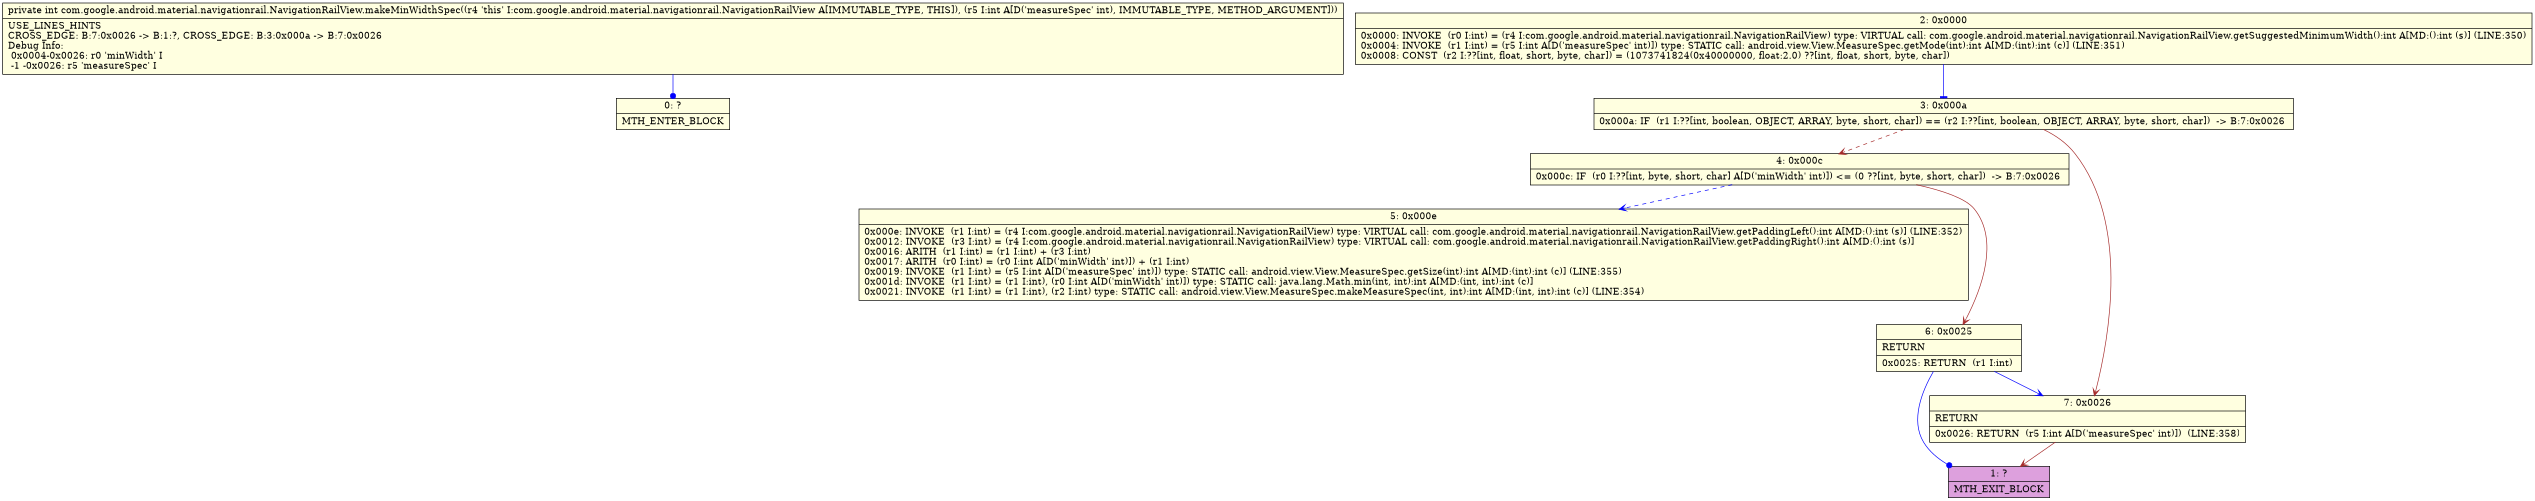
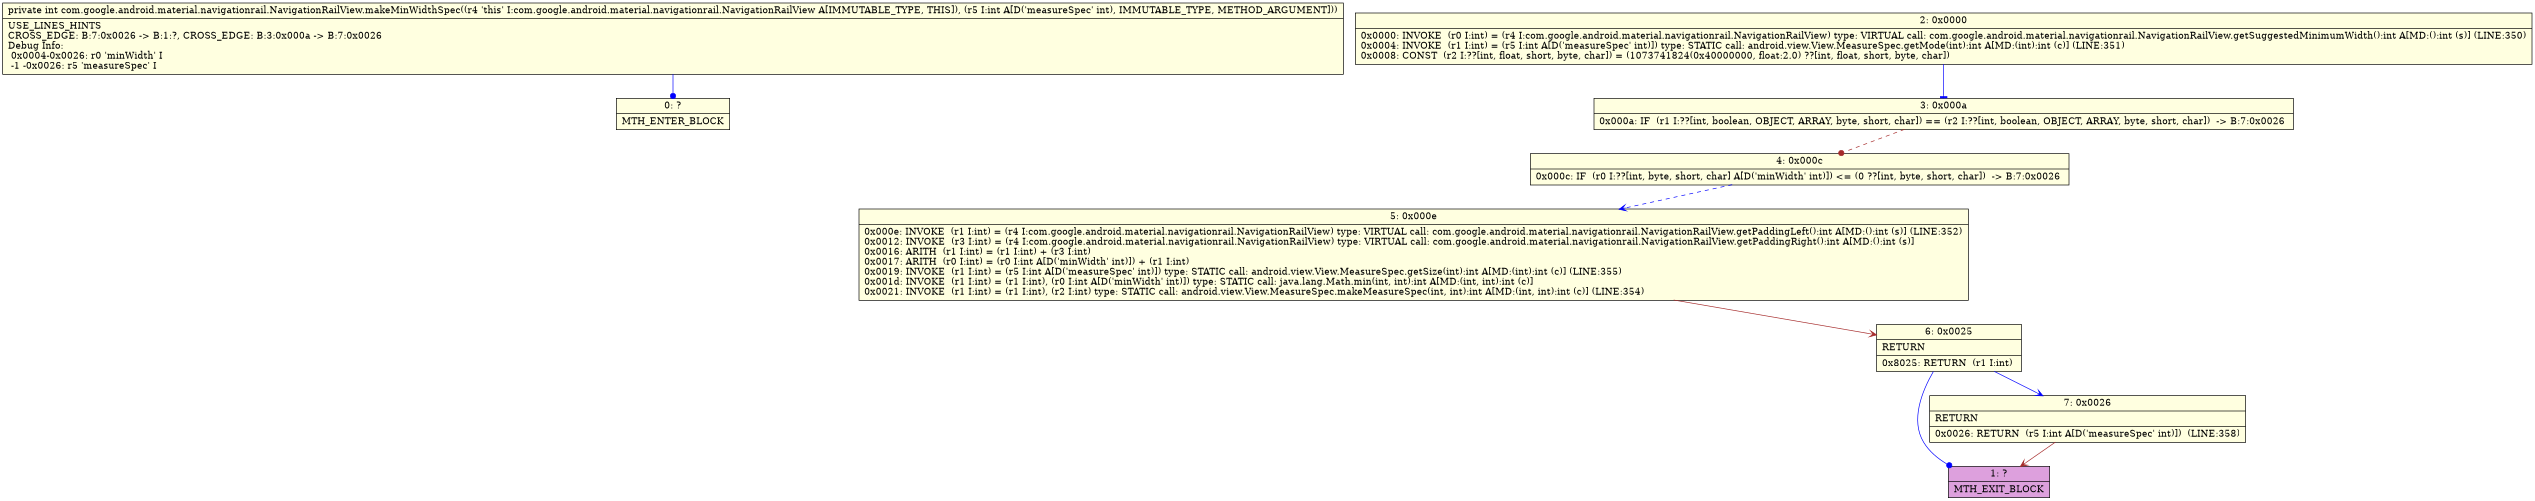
(1875, 140) -> (1875, 140)
(1985, 232) -> (1772, 317)
(2109, 248) -> none
(1949, 363) -> (1949, 363)
